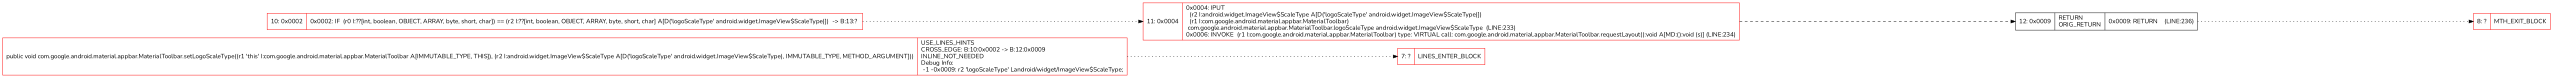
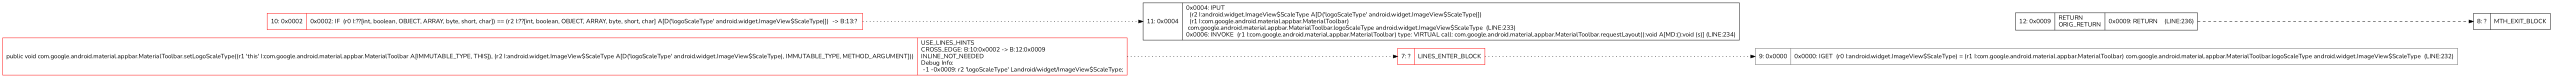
(1441, 21) -> (1441, 21)
(1875, 21) -> none
(2333, 21) -> (2333, 21)
(2512, 21) -> (2512, 21)
none -> (2107, 56)
